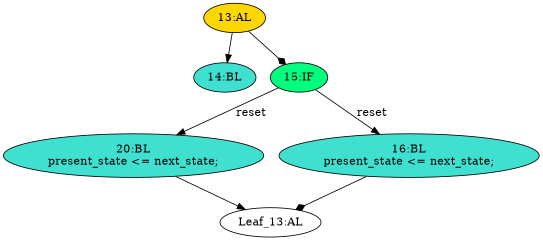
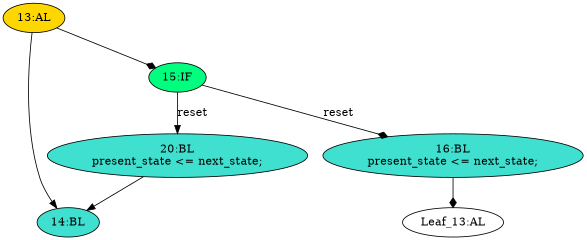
(344, 110) -> (290, 110)
(207, 191) -> (119, 191)
